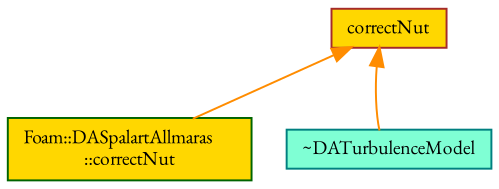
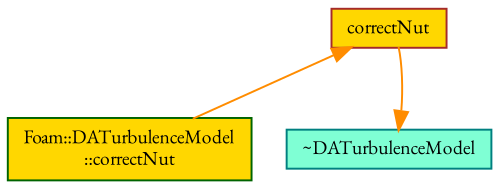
(376, 99) -> (402, 79)
(130, 149) -> (130, 149)
